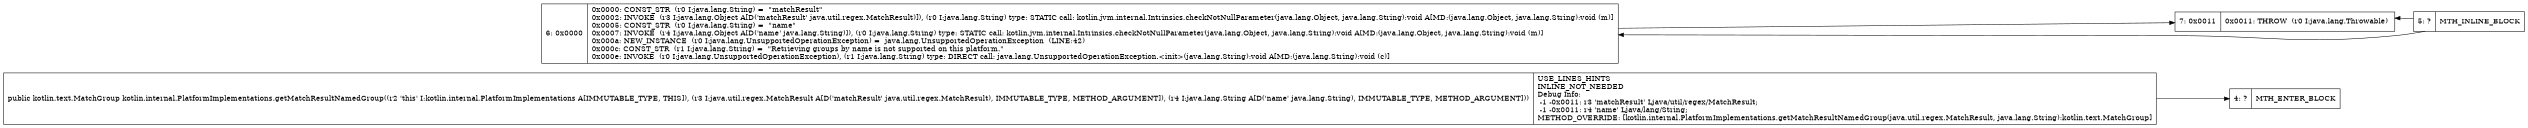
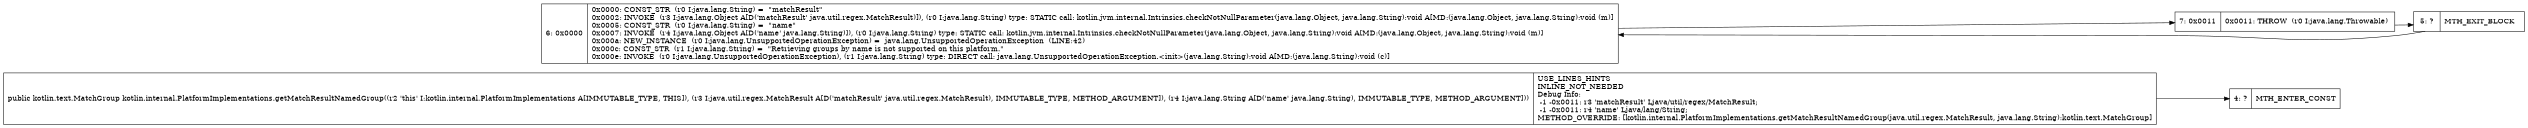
(2407, 18) -> (2401, 25)
(2480, 21) -> (2480, 21)
(2296, 98) -> (2296, 98)
